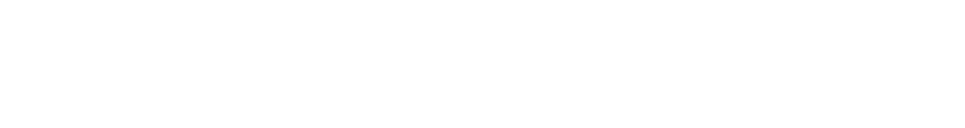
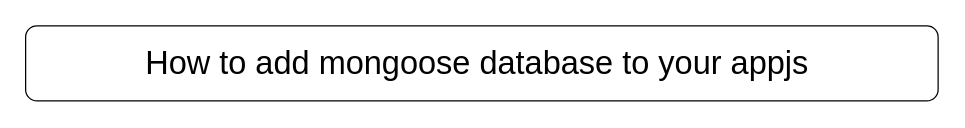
none -> (482, 63)
